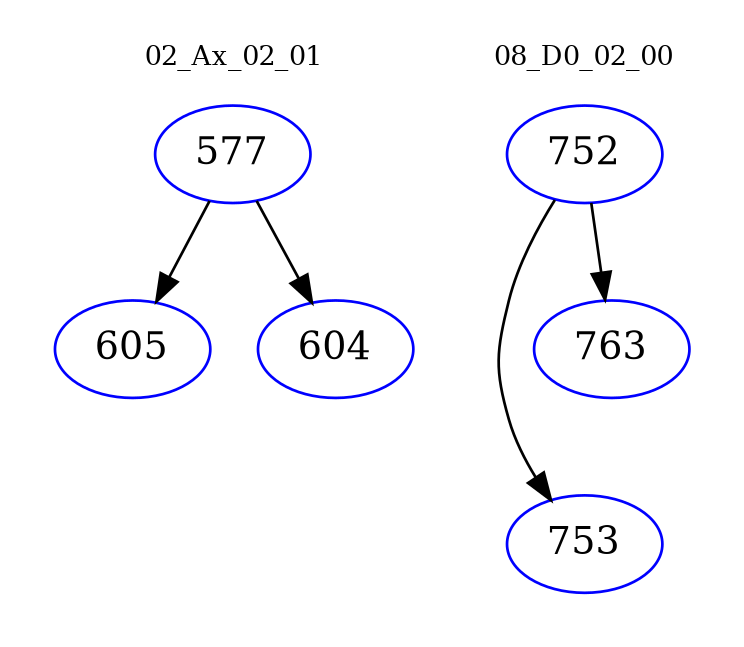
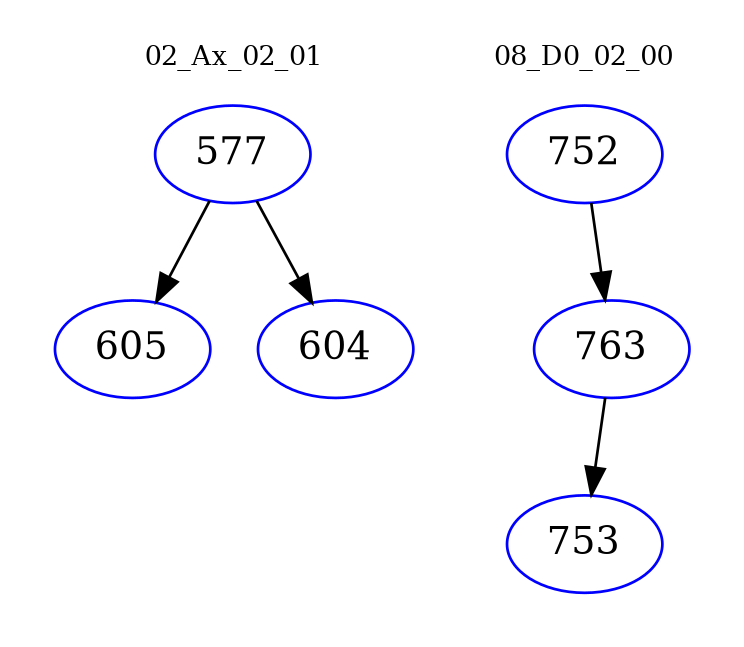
(501, 337) -> (600, 433)
